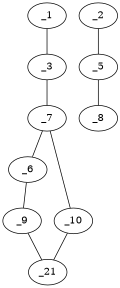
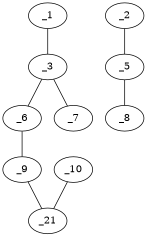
(37, 144) -> (35, 93)
(60, 170) -> none
